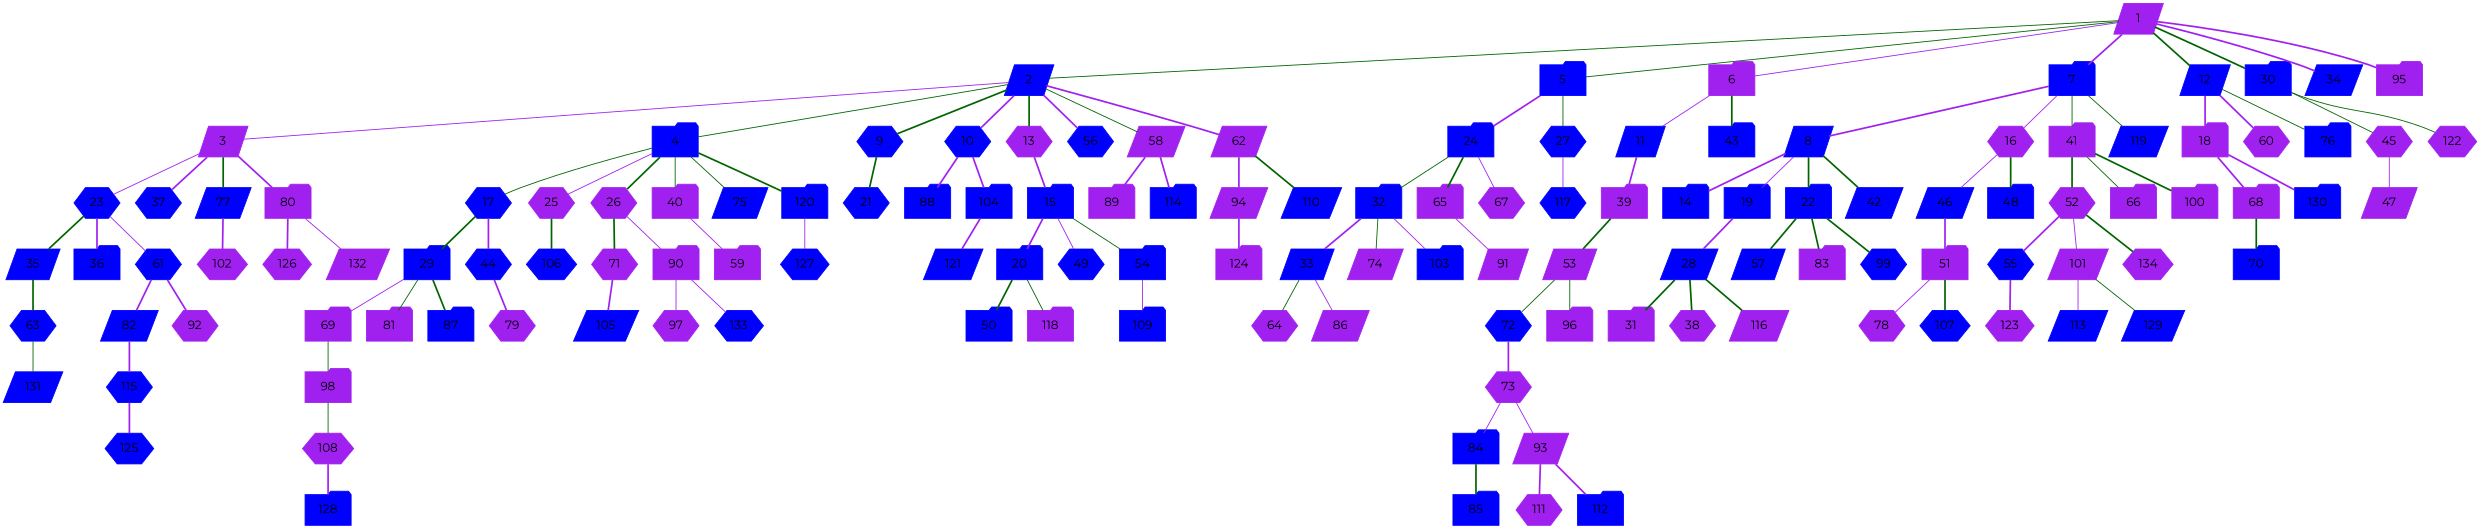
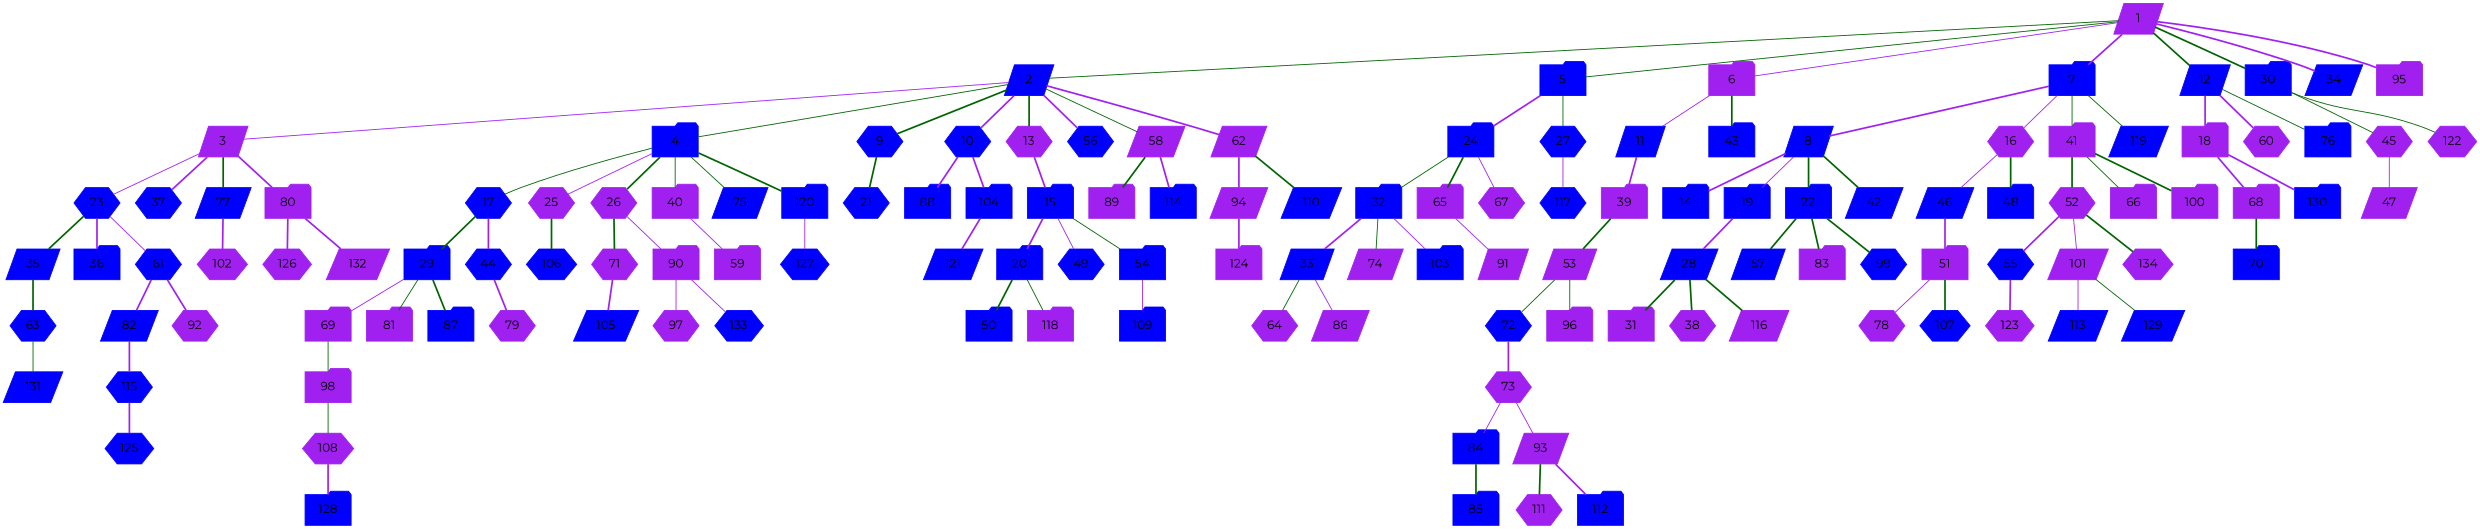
(1134, 172) -> (1134, 172)
(323, 234) -> (323, 234)
(1540, 479) -> (1540, 479)
